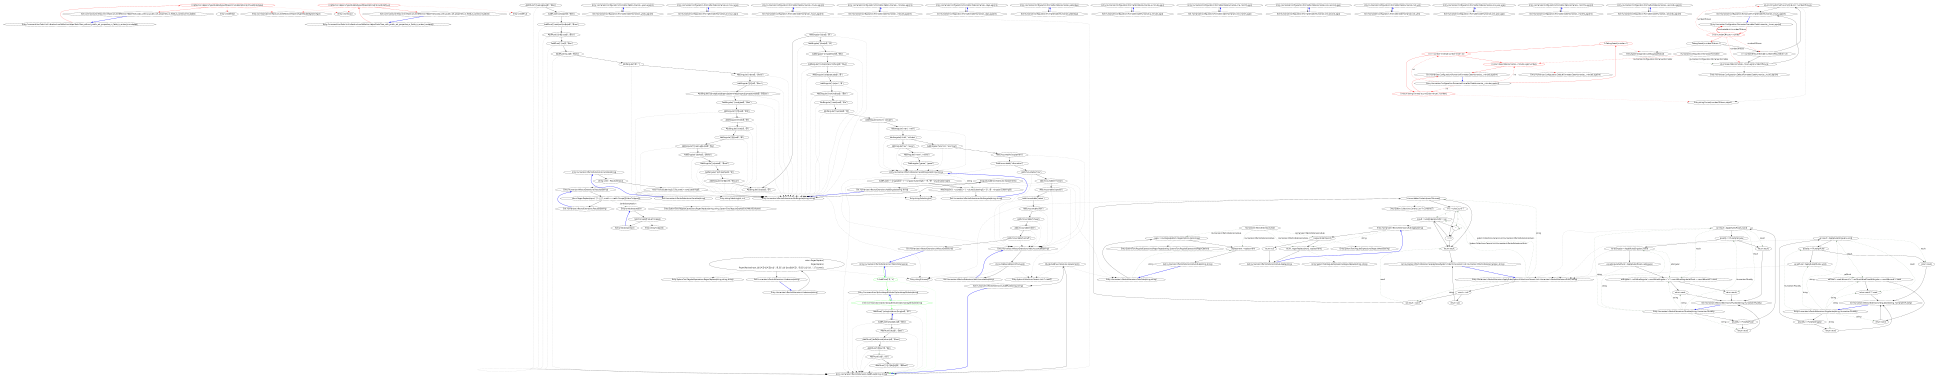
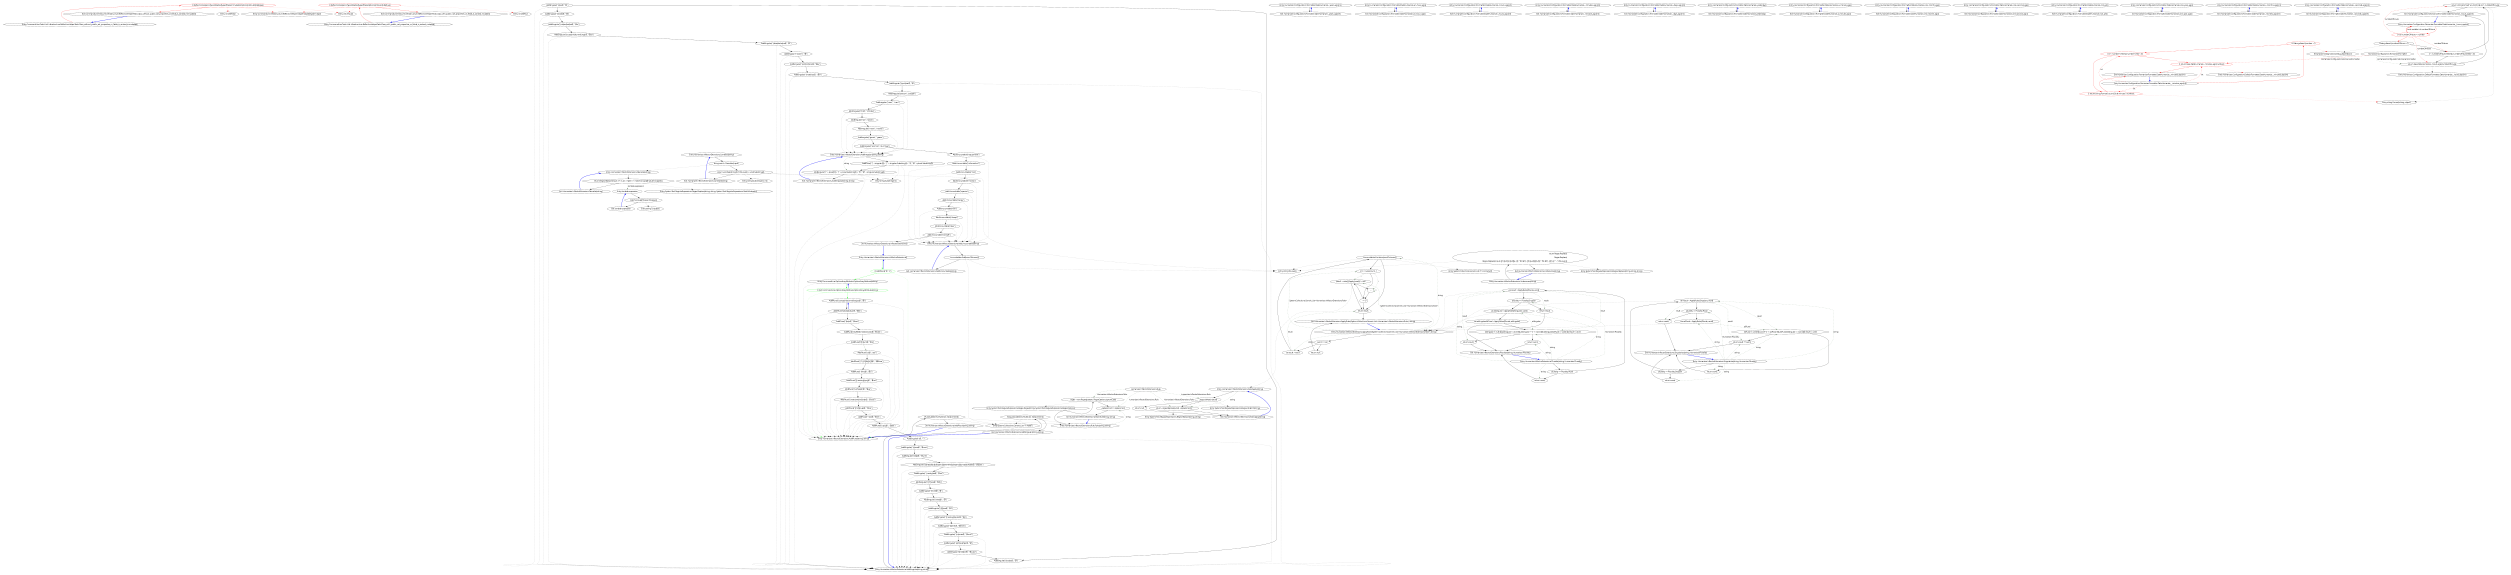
(1713, 103) -> (2397, 103)
(922, 142) -> (872, 141)
none -> (862, 372)
